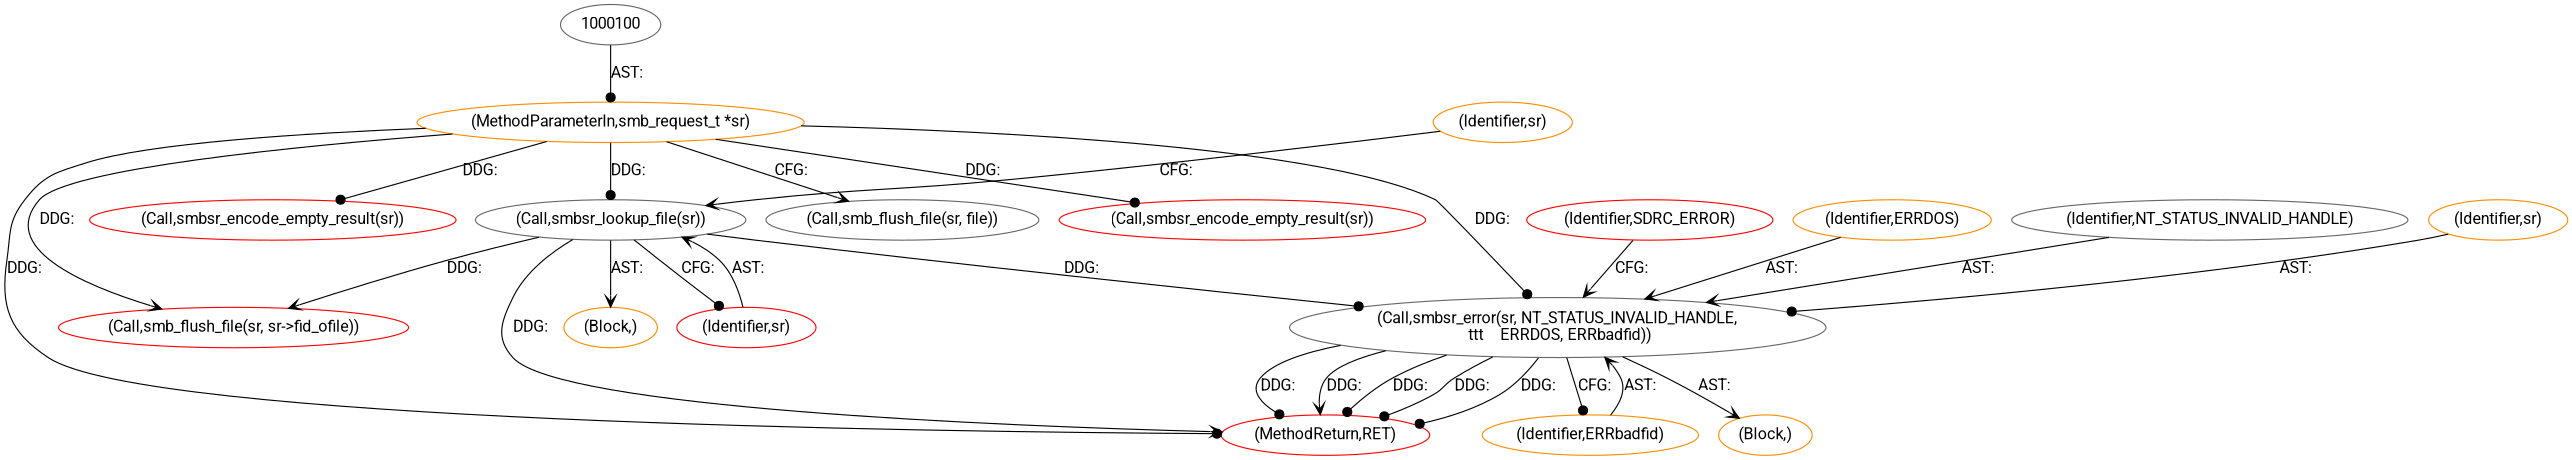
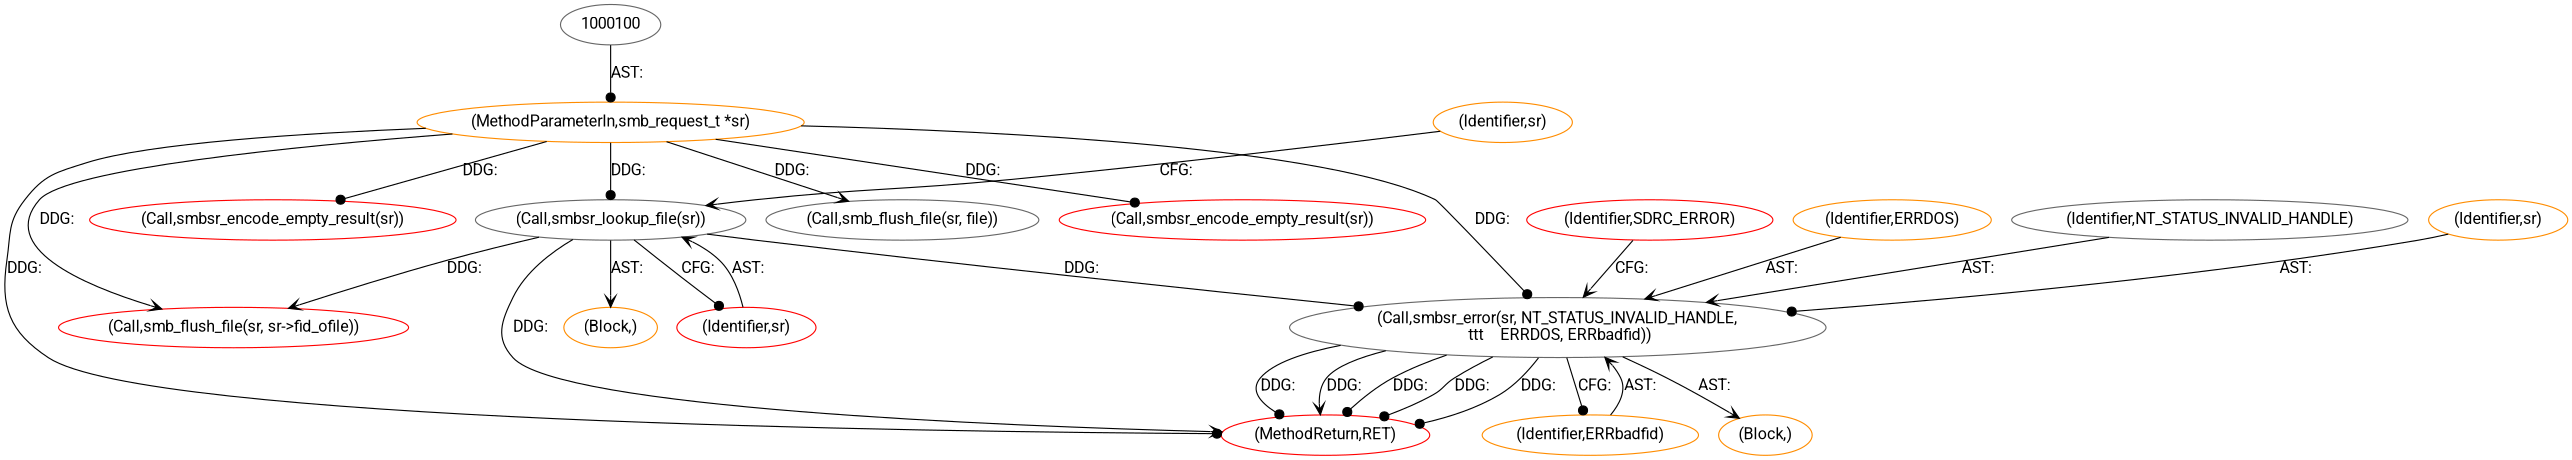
(794, 171) -> (795, 171)
